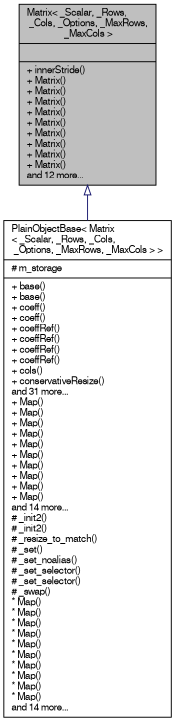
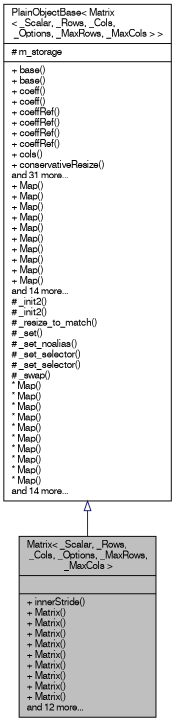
(88, 208) -> (88, 524)
